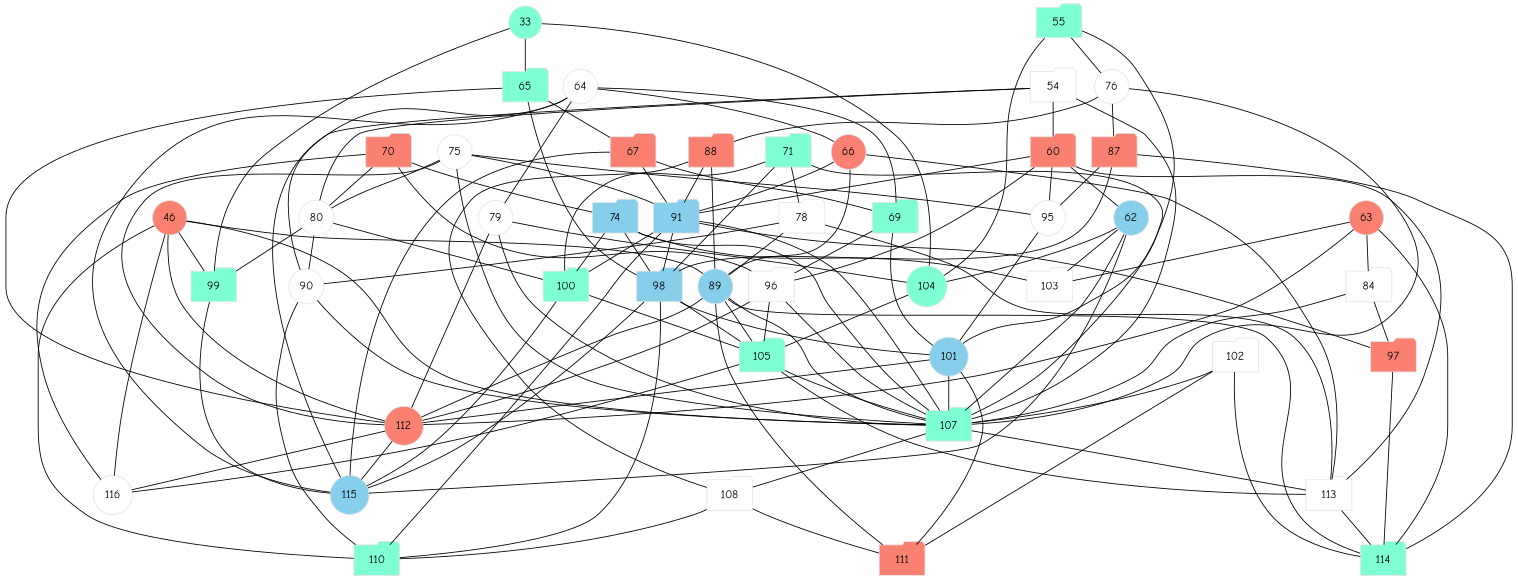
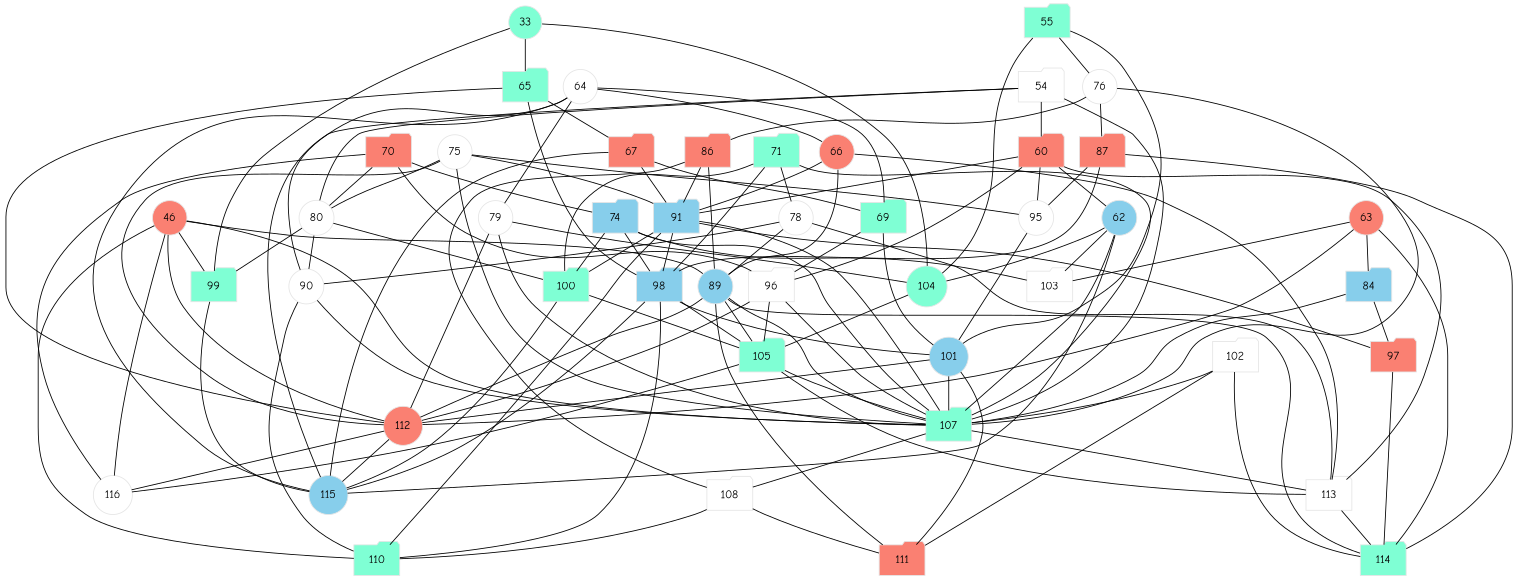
(711, 152) -> (708, 152)
(802, 218) -> (796, 218)
(1369, 286) -> (1369, 286)
